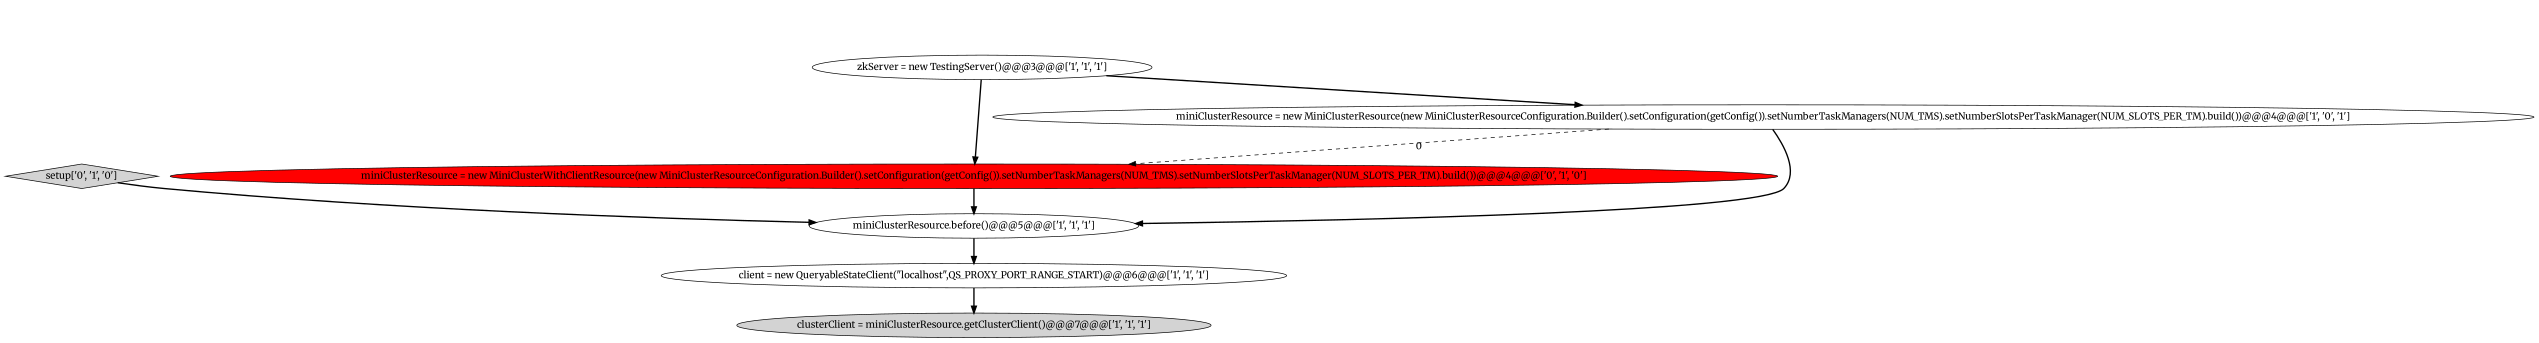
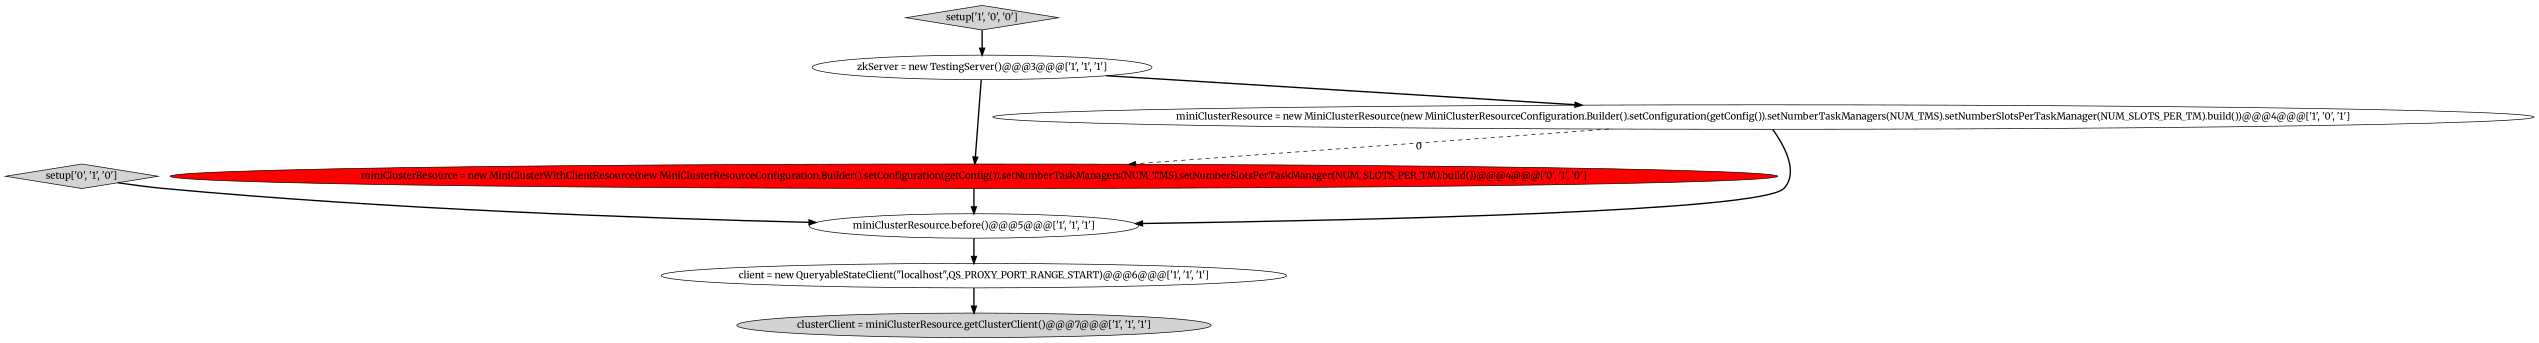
none -> (982, 18)
